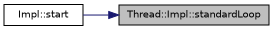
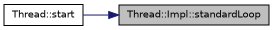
(44, 15) -> (44, 15)
